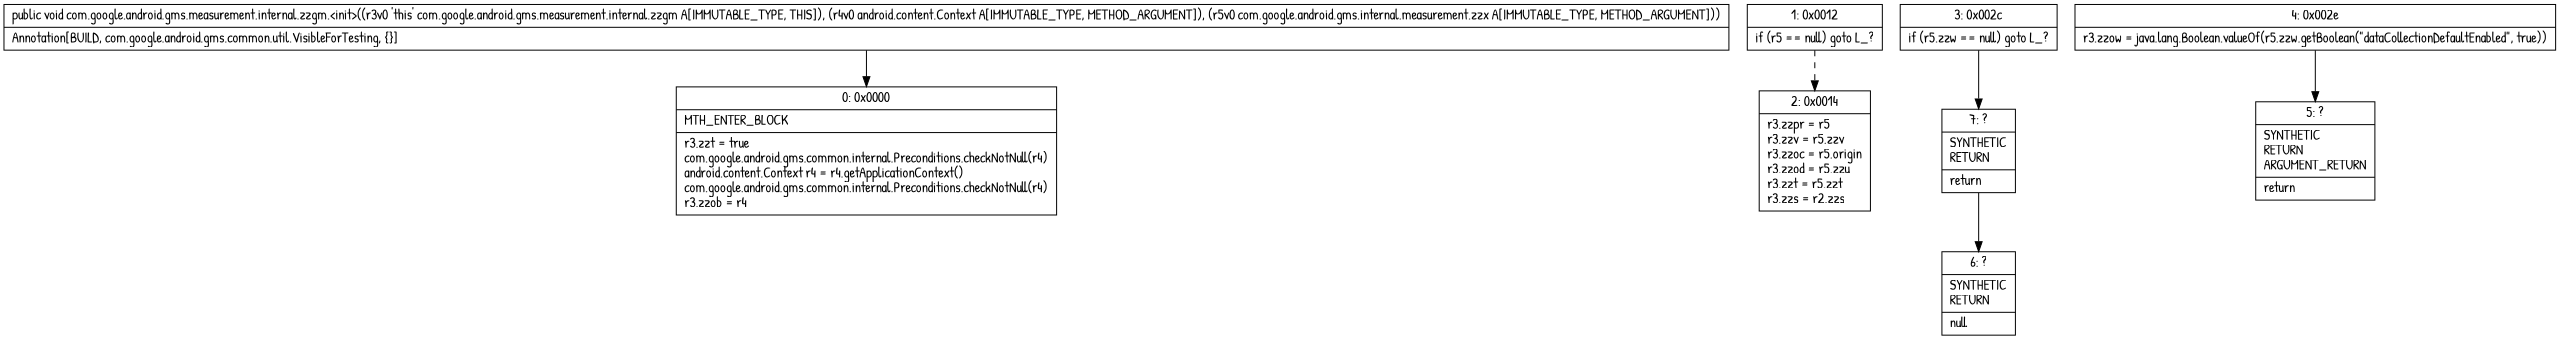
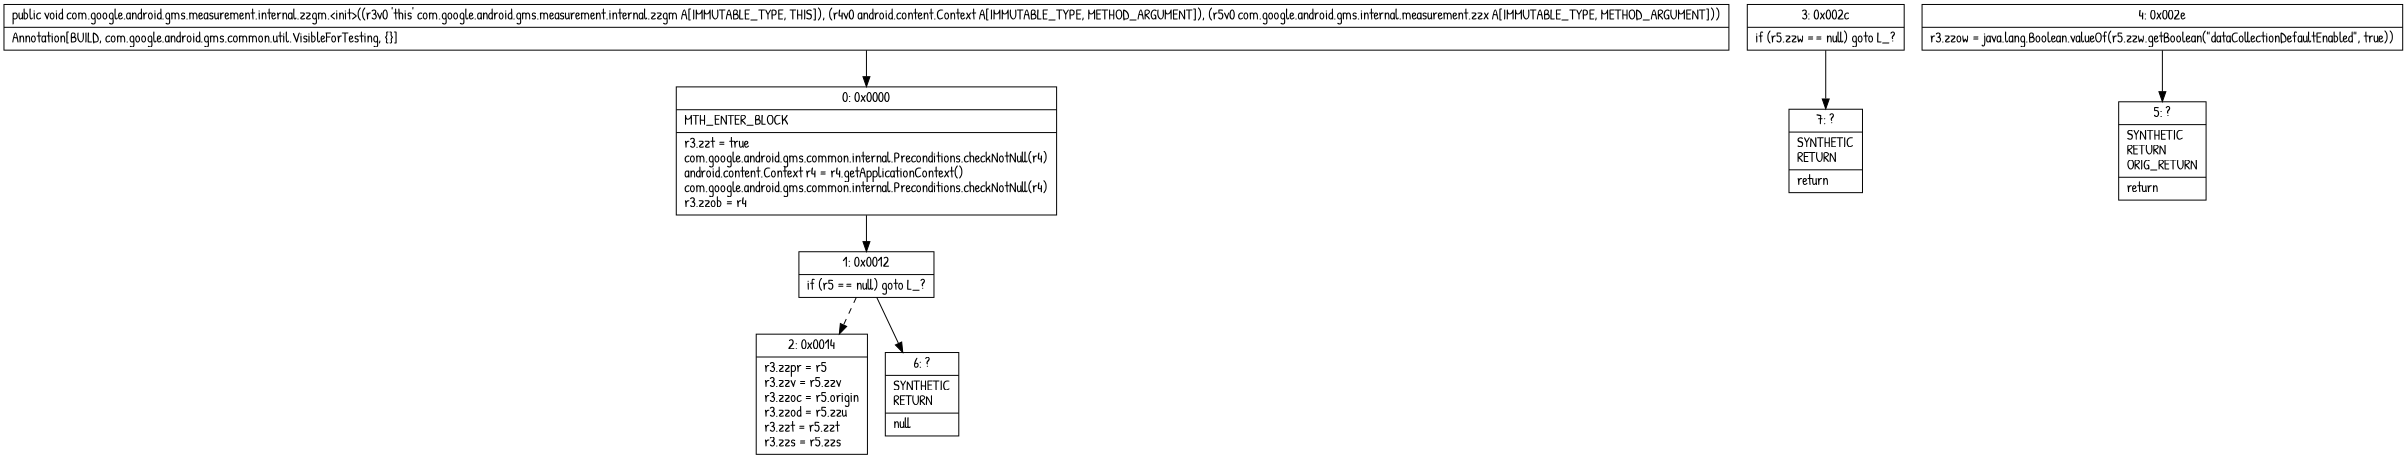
(2315, 165) -> (2162, 165)
(1806, 199) -> (803, 442)
(1979, 217) -> (888, 320)
none -> (866, 228)
